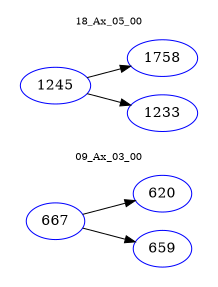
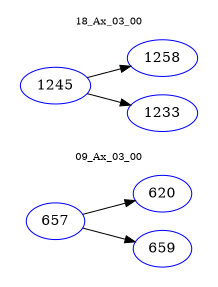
(109, 22) -> (109, 22)
(162, 58) -> (162, 58)
(56, 221) -> (56, 221)
